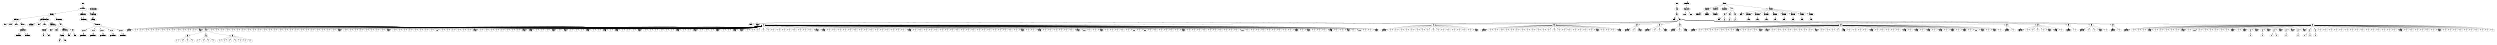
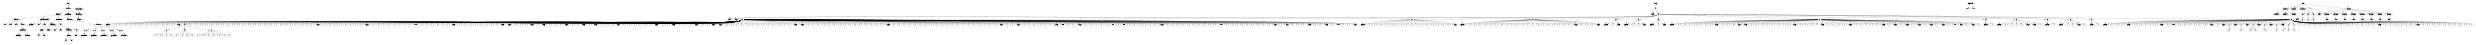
(1677, 4) -> none
(1687, 4) -> none
none -> (49, 30)
(69, 36) -> none
